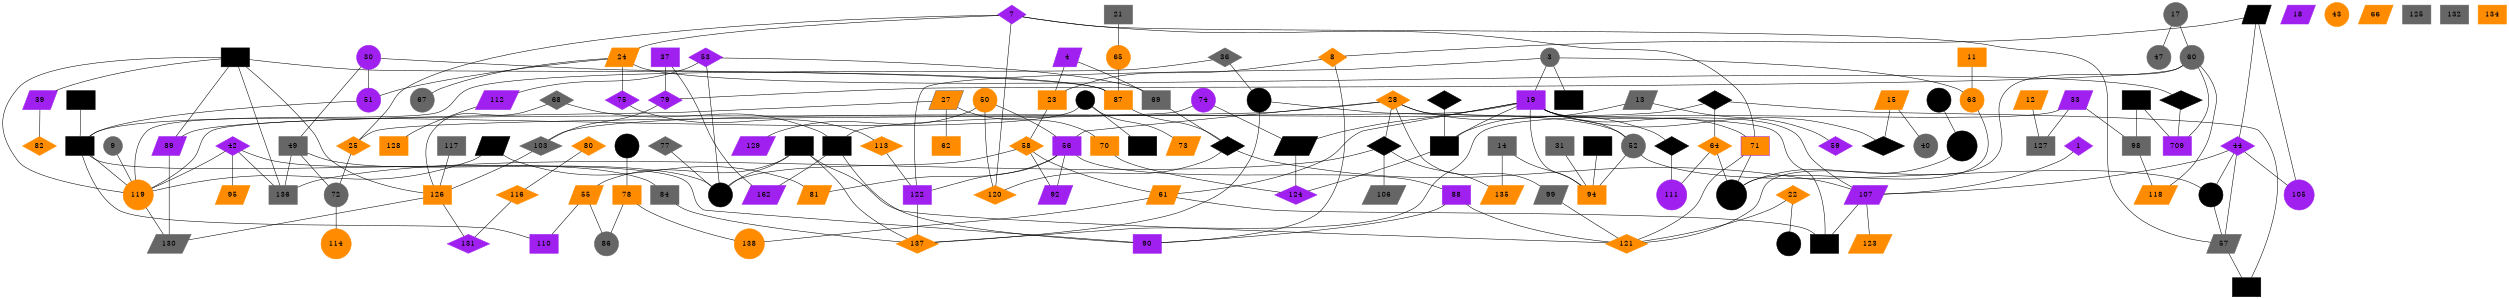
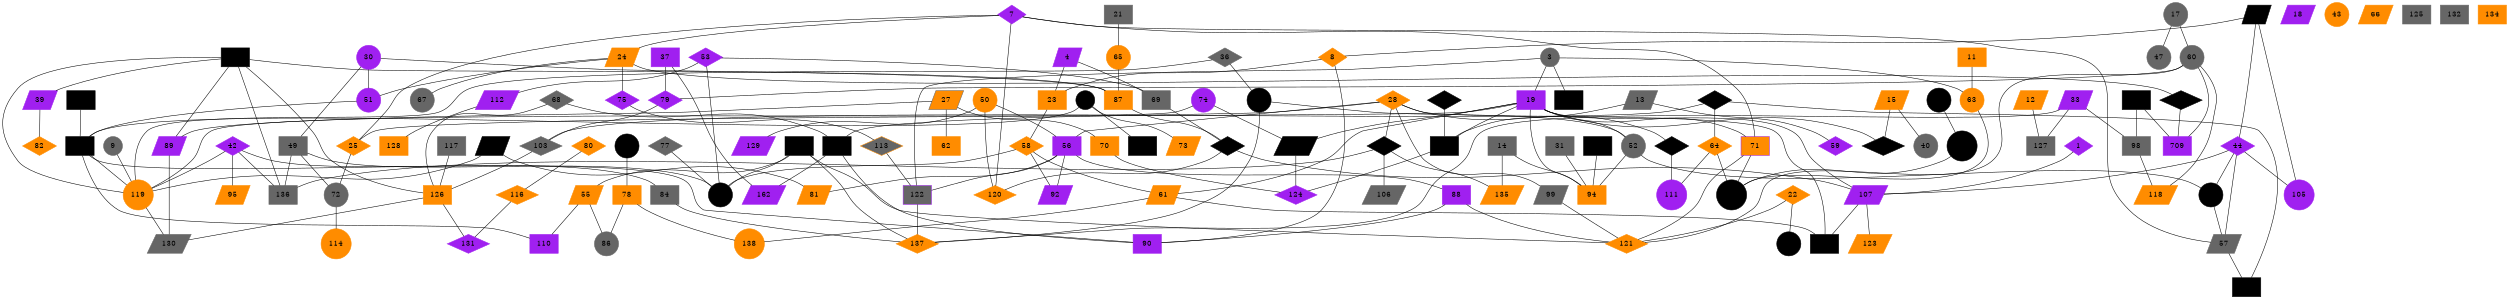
(882, 146) -> (882, 146)
(917, 195) -> (917, 195)
